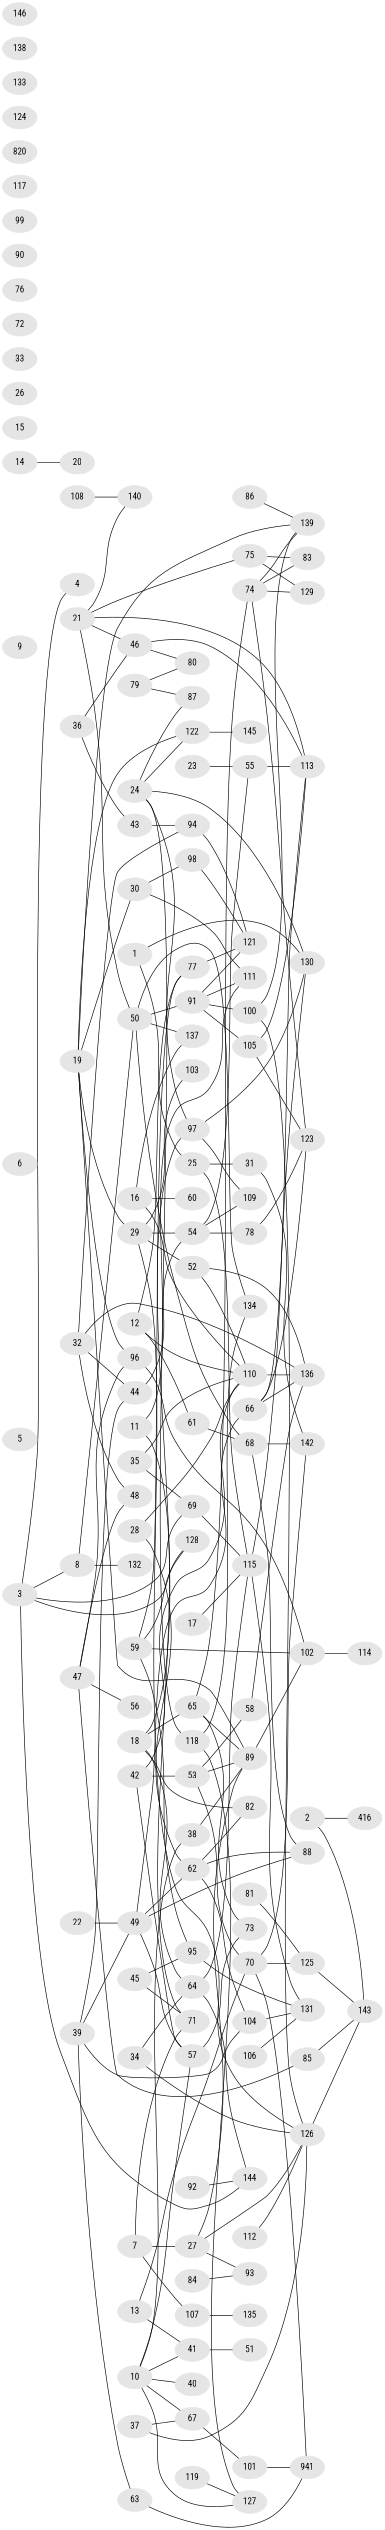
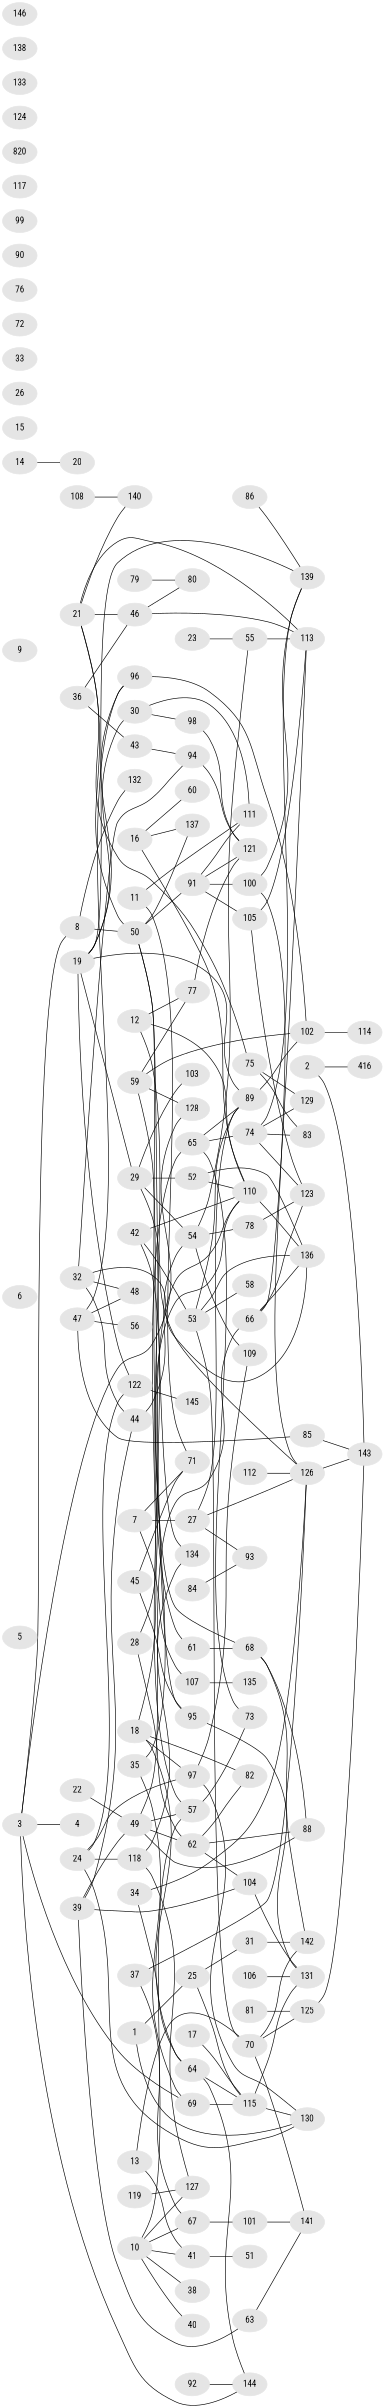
(192, 698) -> none
(273, 1541) -> (235, 1267)
(221, 1796) -> none
(307, 2467) -> (307, 2222)
